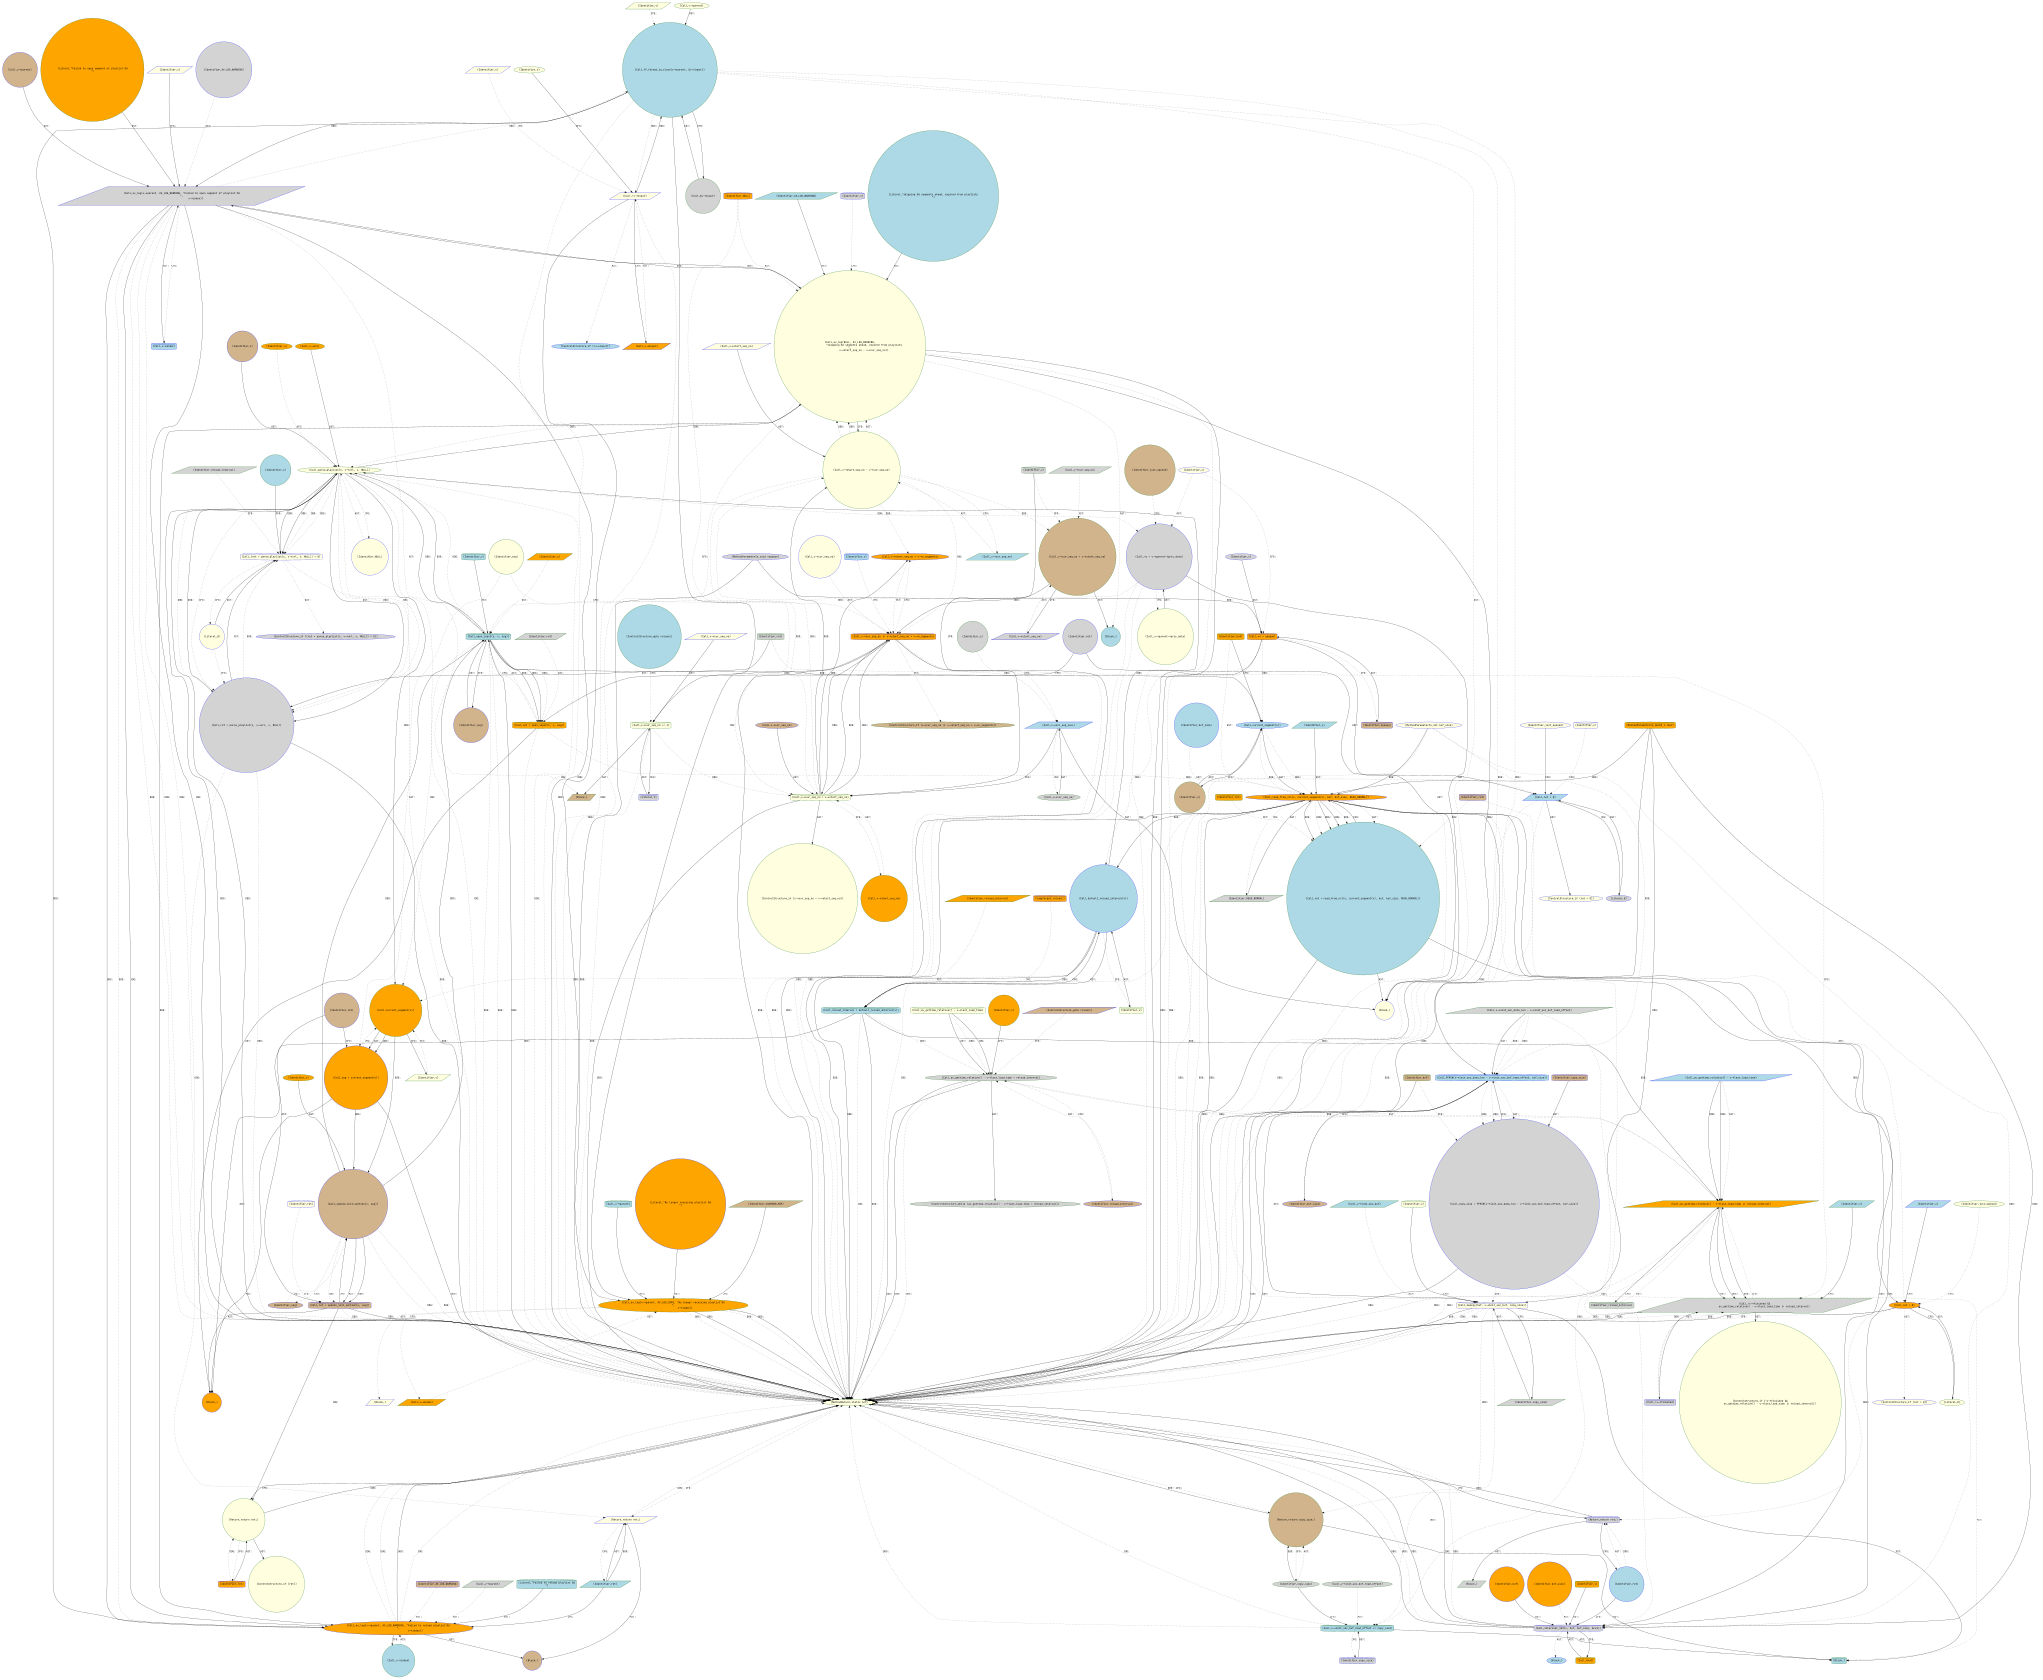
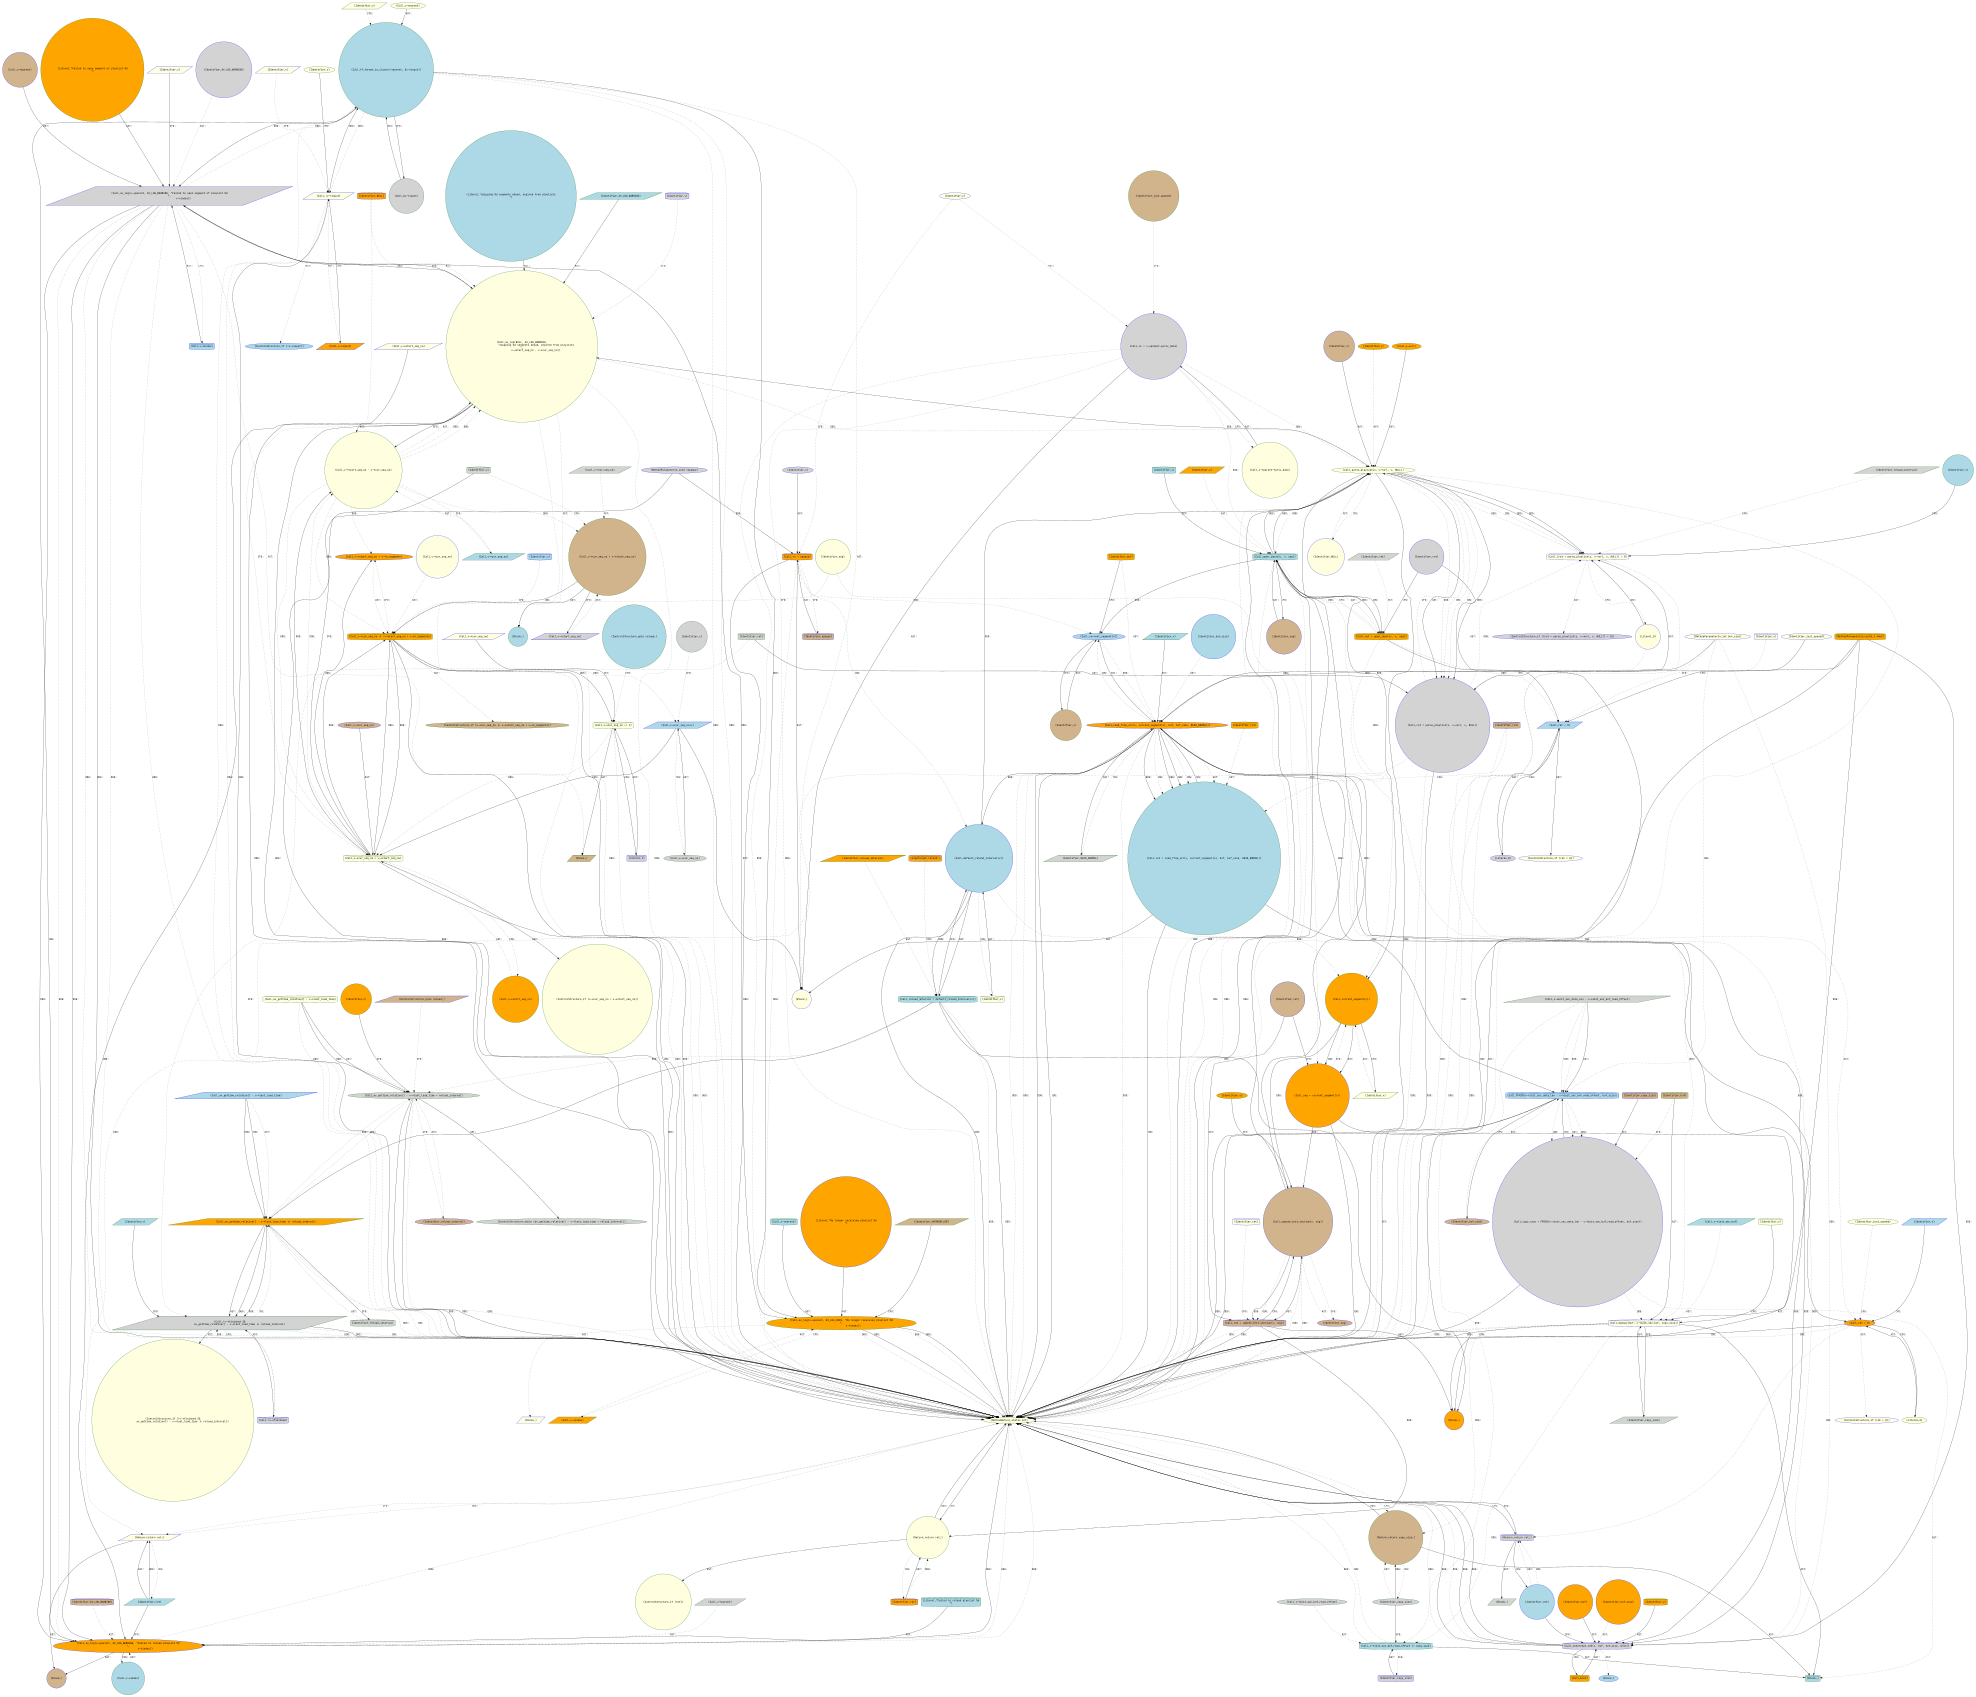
(751, 507) -> (1274, 414)
(893, 637) -> (390, 637)
